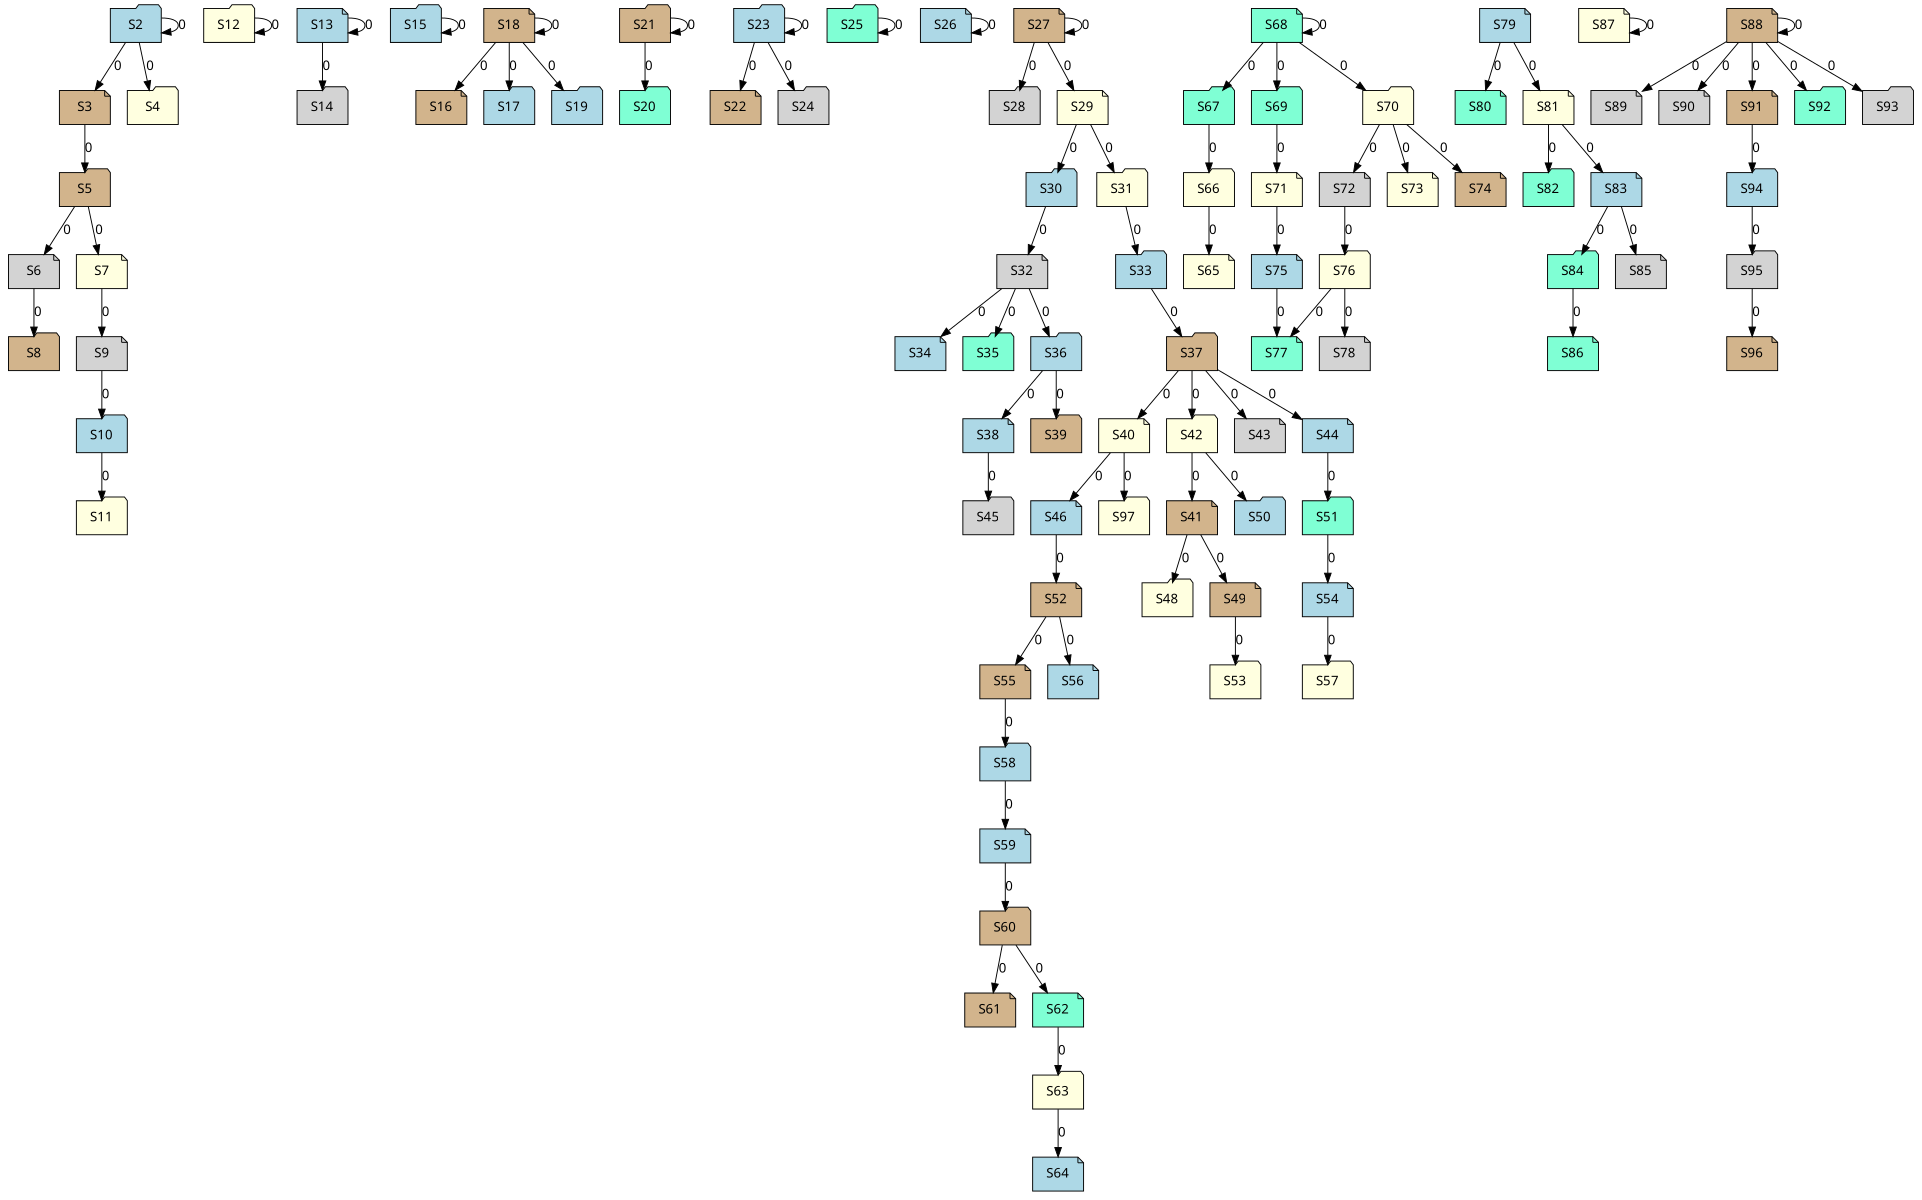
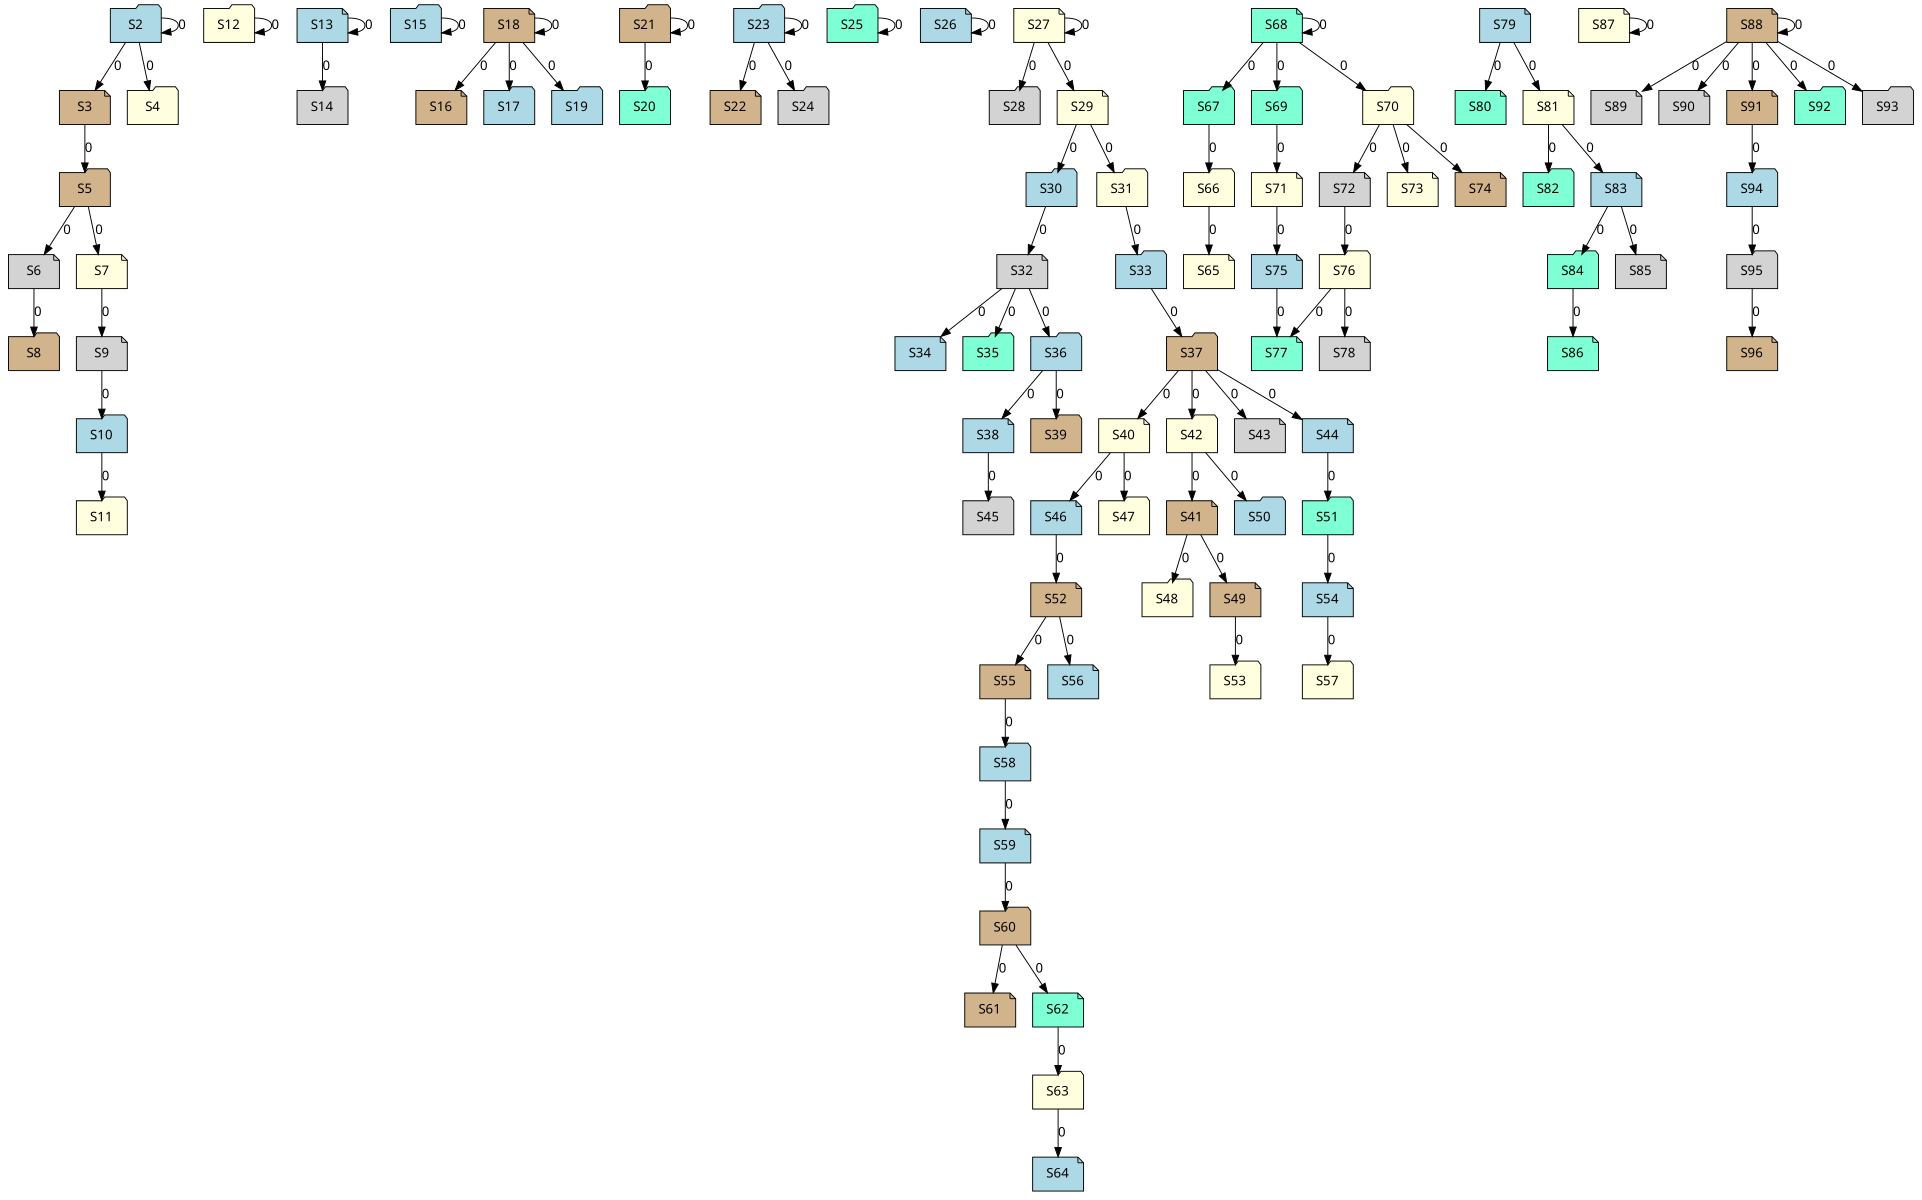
(1039, 25) -> (1039, 25)
(1124, 518) -> (1124, 518)
